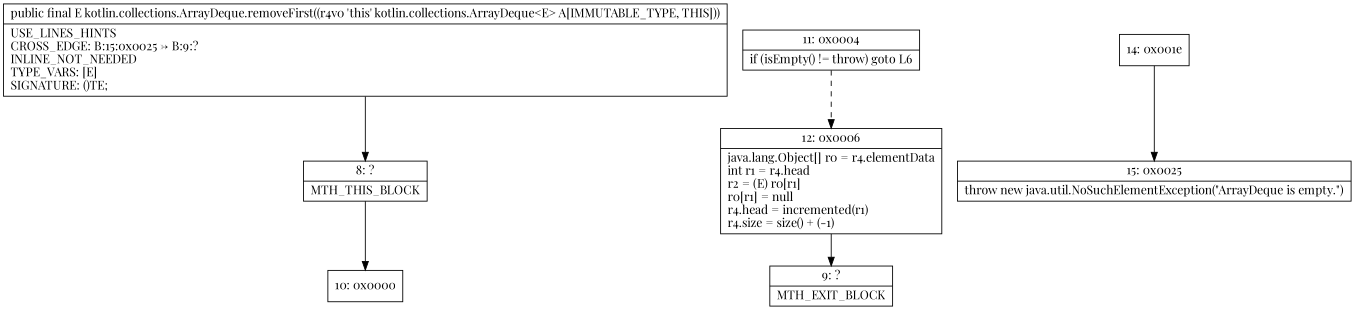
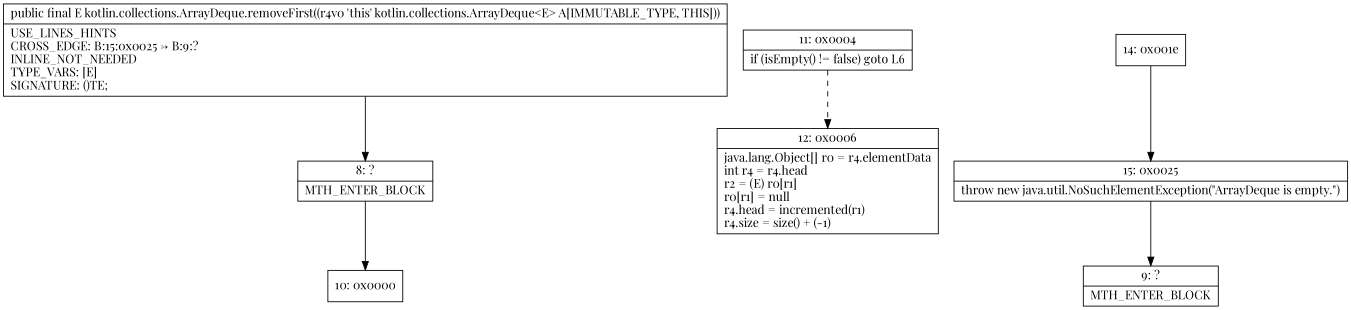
(831, 60) -> (828, 60)
(769, 171) -> (766, 171)
(365, 191) -> (365, 191)
(831, 245) -> (1151, 229)
(831, 296) -> (1151, 296)
